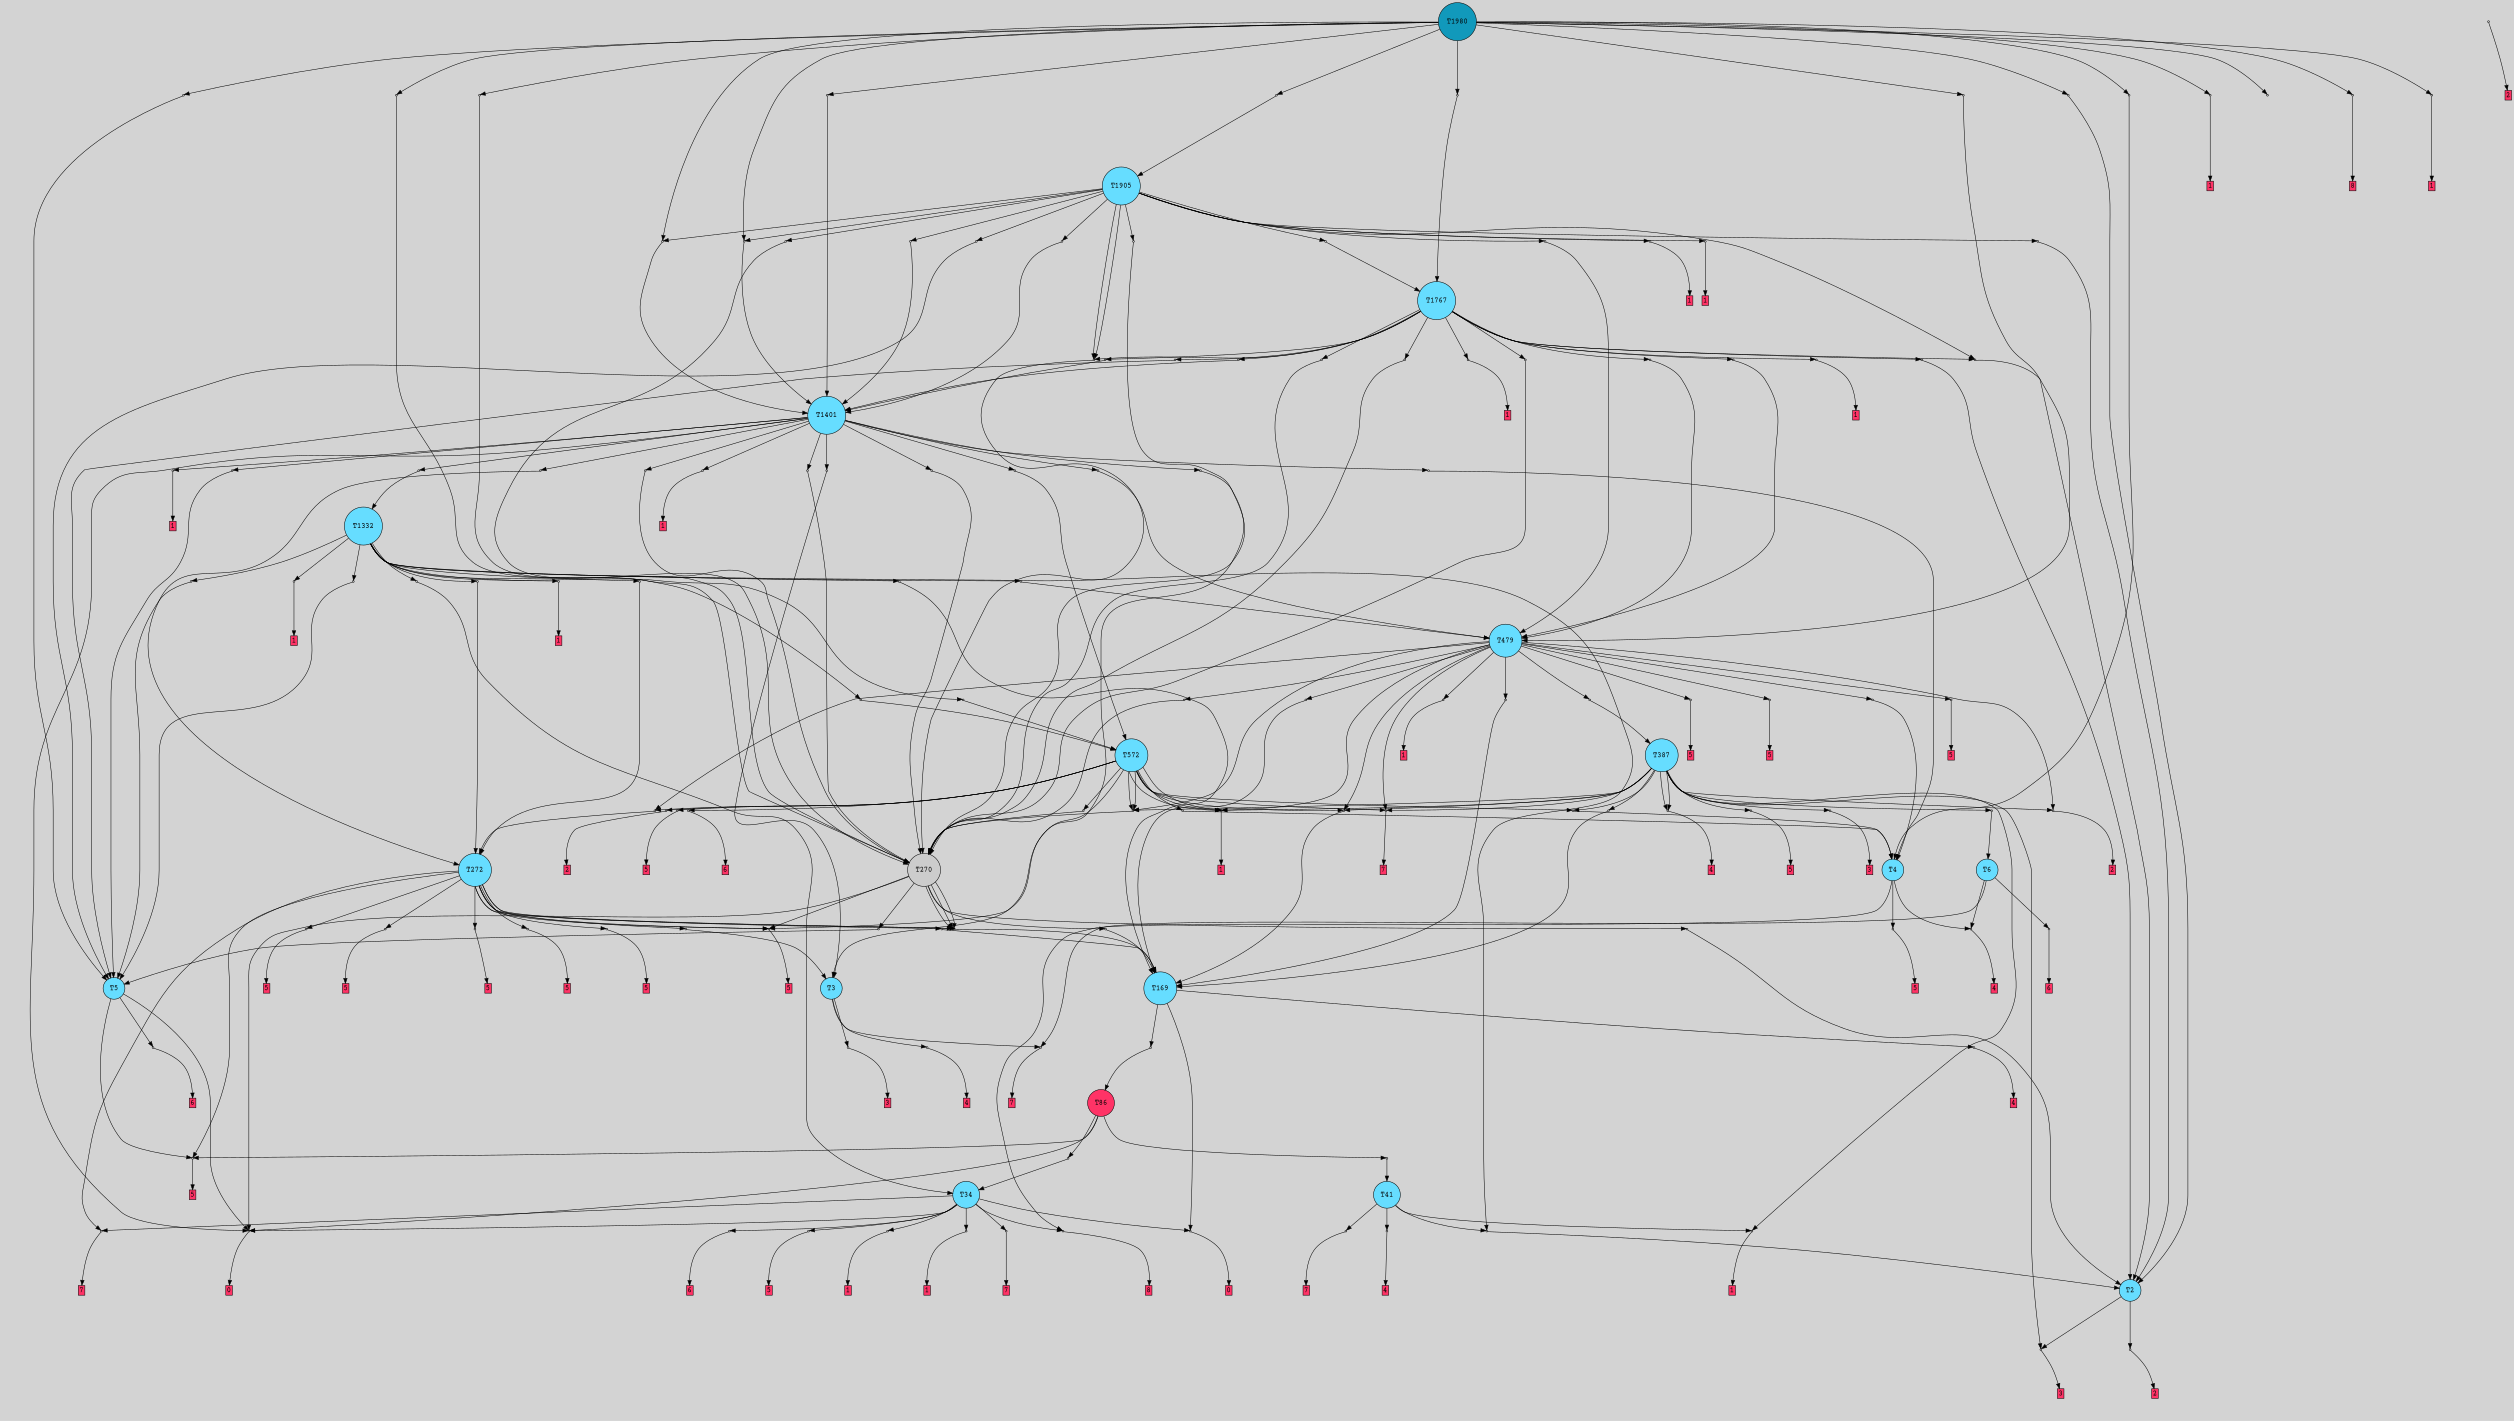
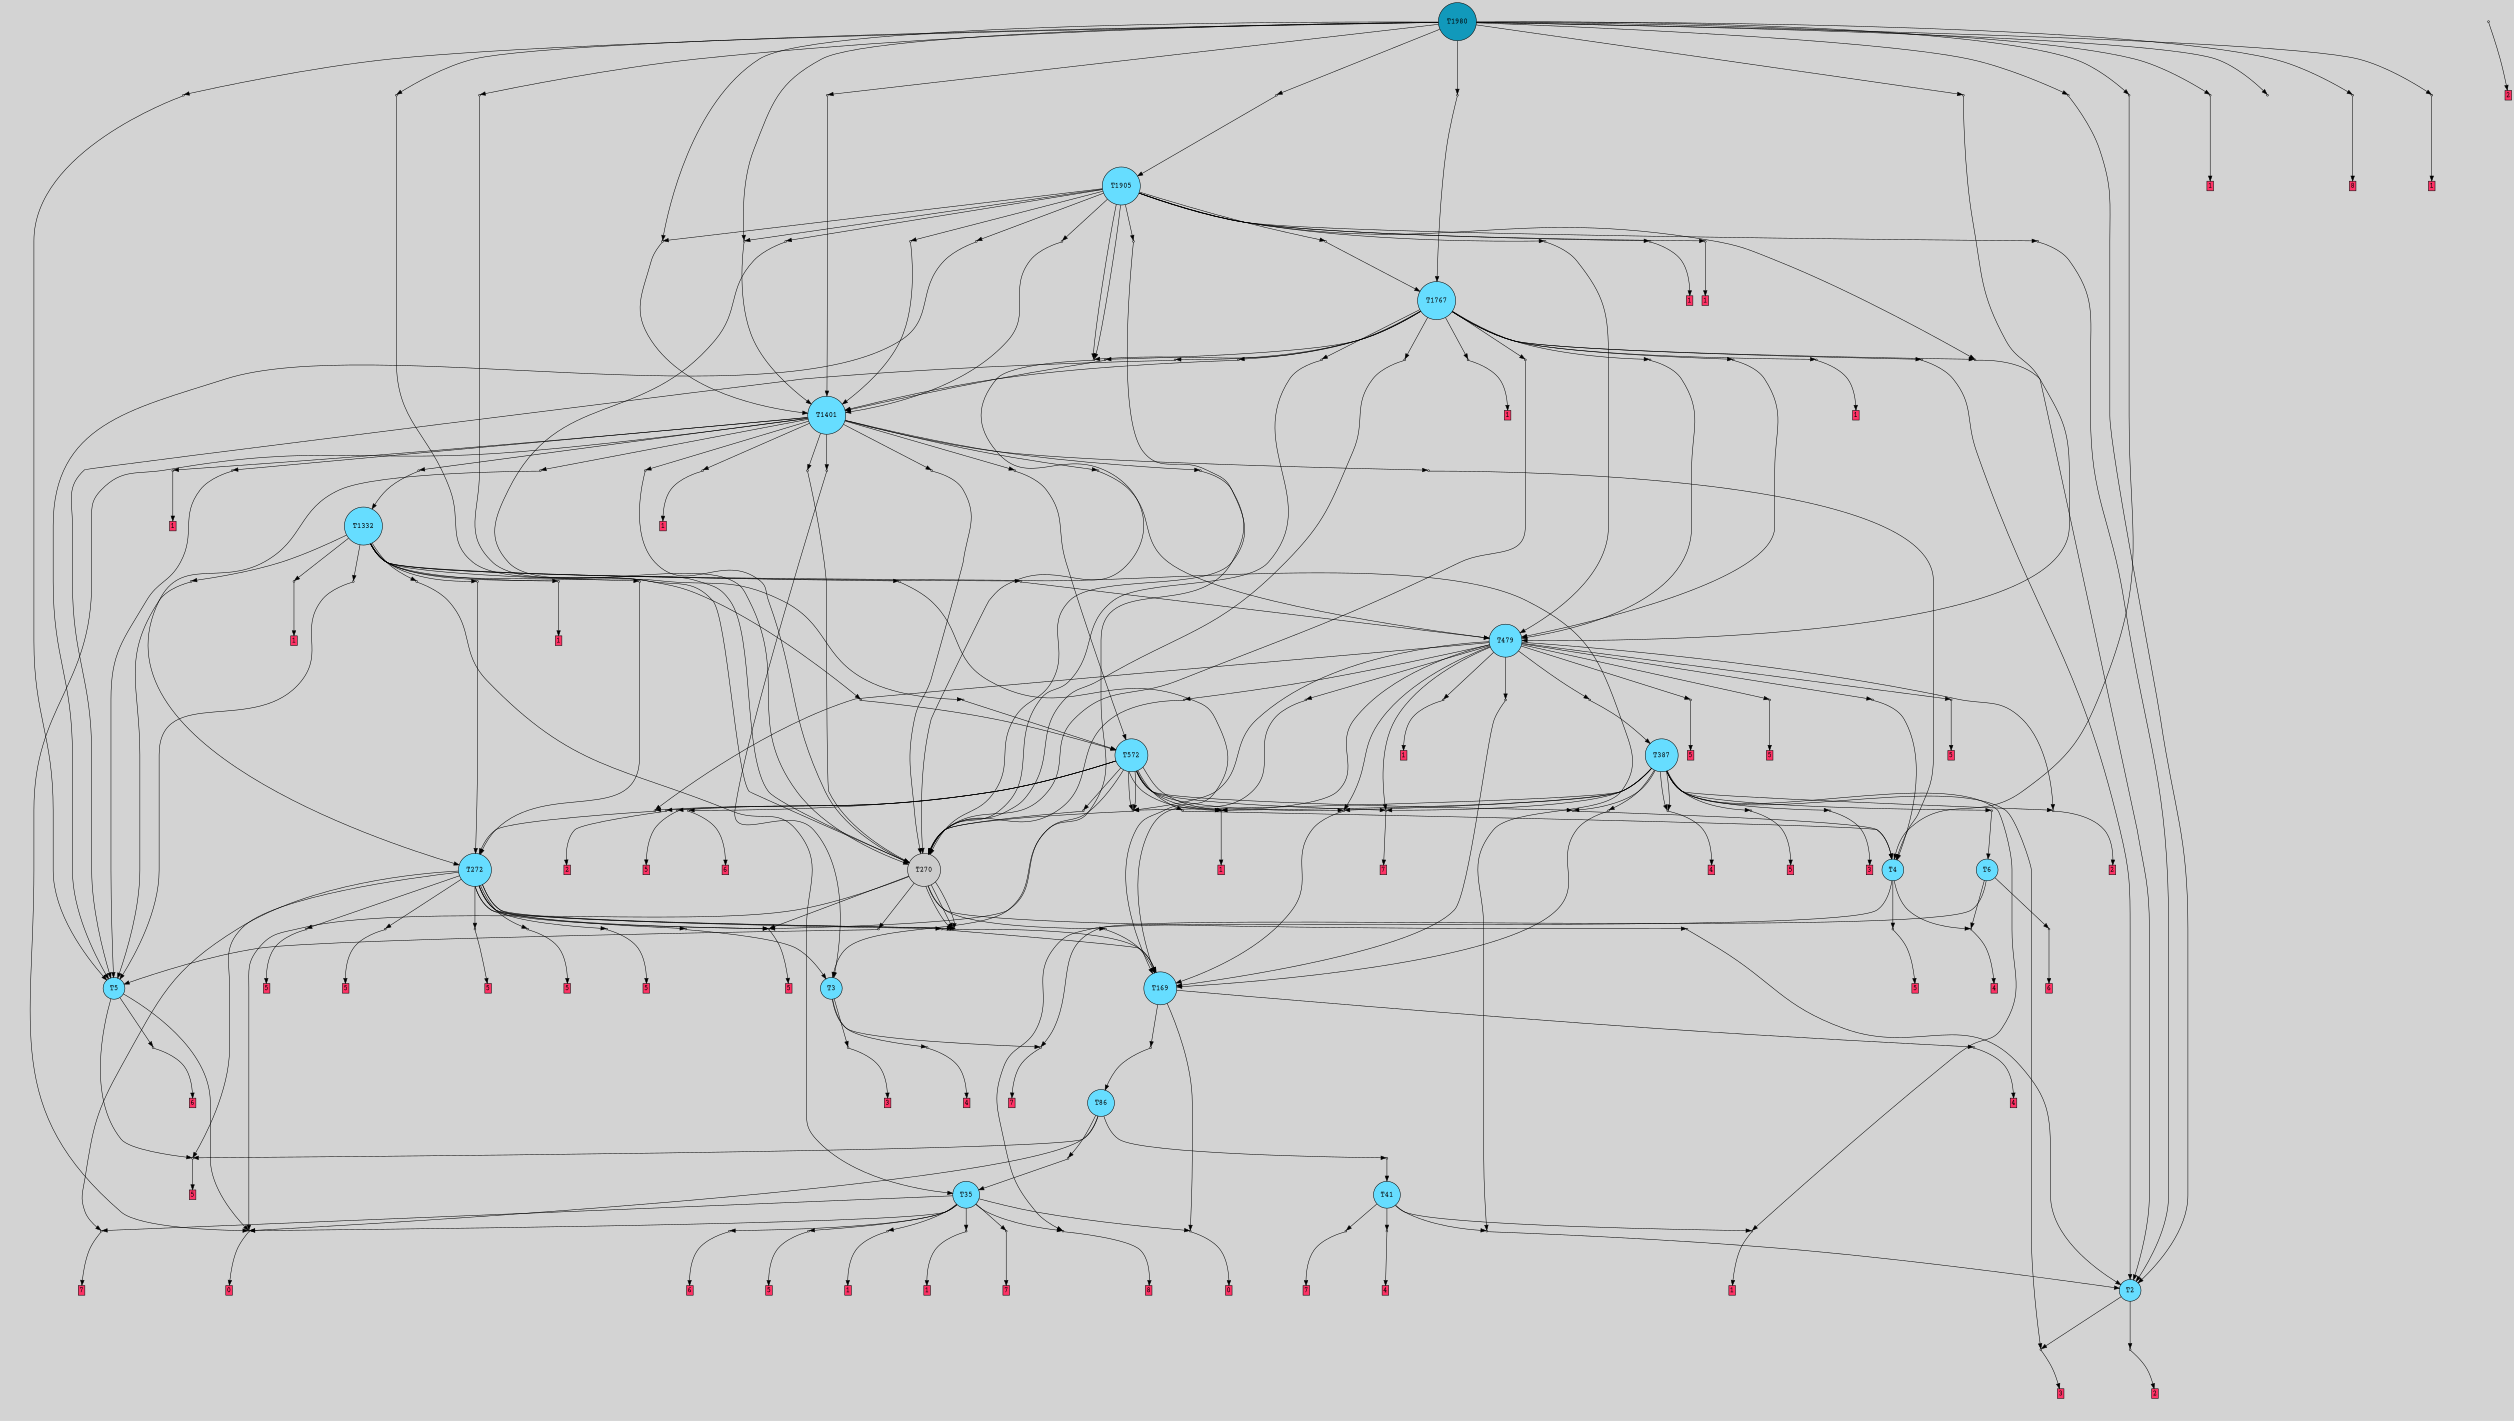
(1101, 1103) -> (1101, 1103)
(966, 1195) -> (966, 1195)
